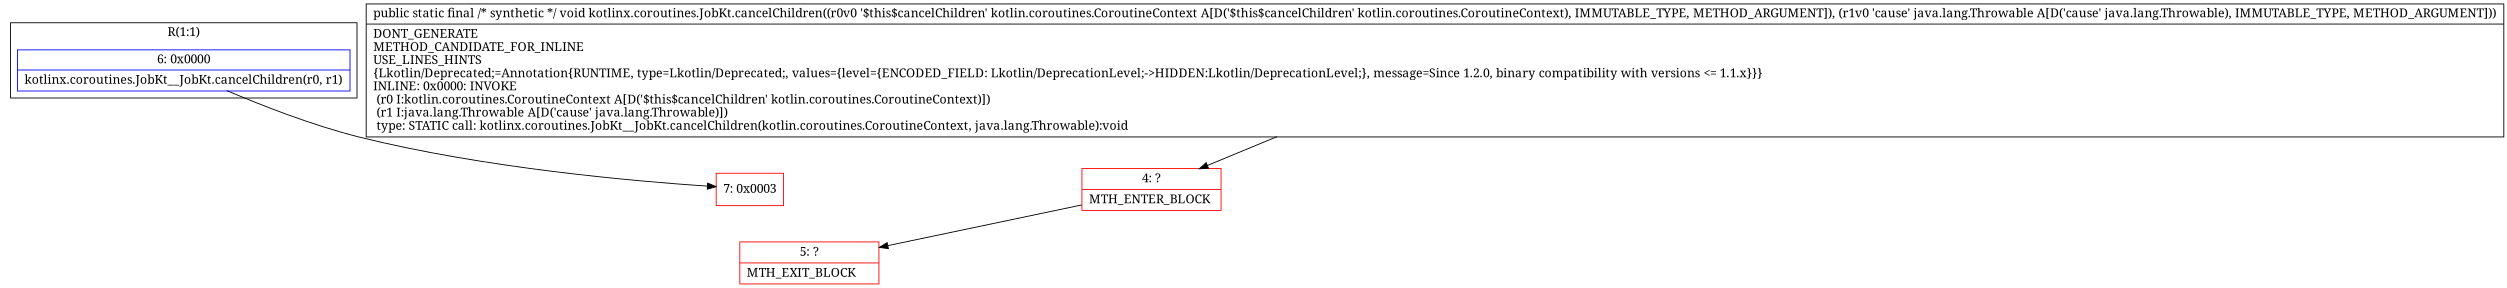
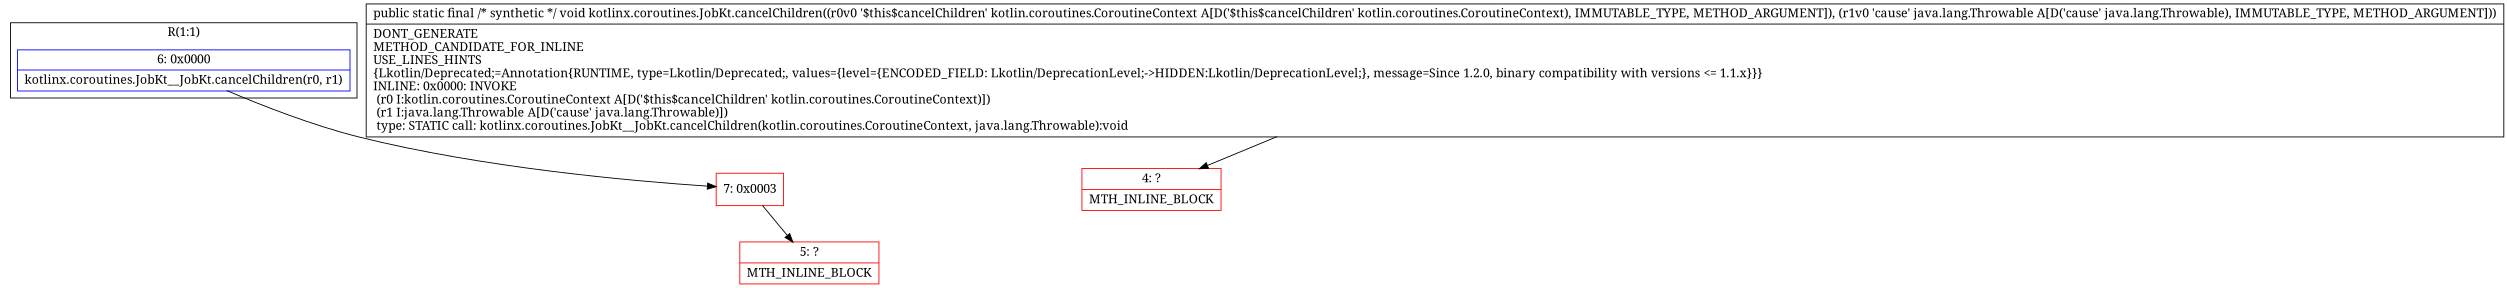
(1150, 200) -> (1152, 200)
(985, 225) -> (775, 220)
(802, 273) -> (809, 273)
